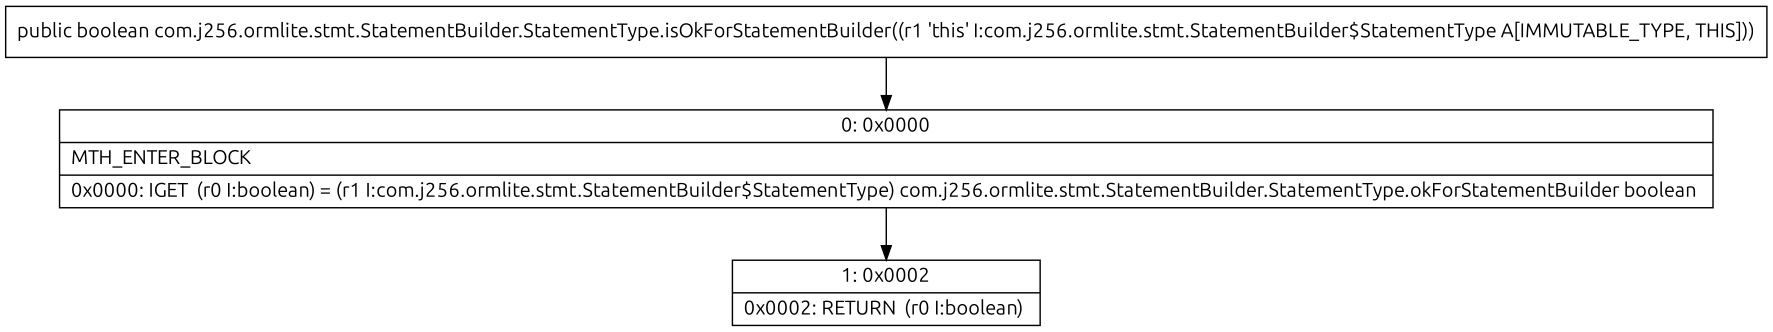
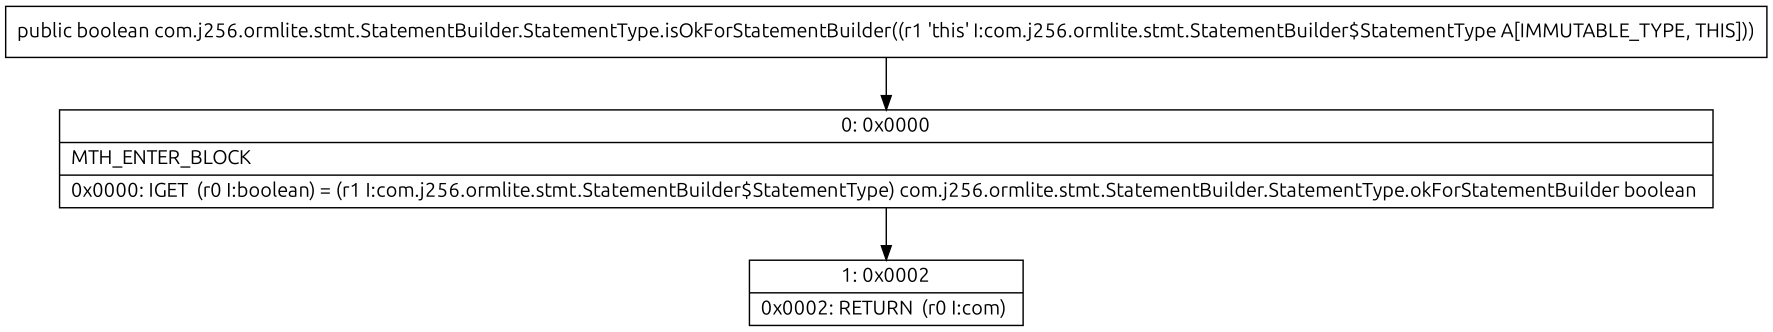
(886, 308) -> (886, 308)
